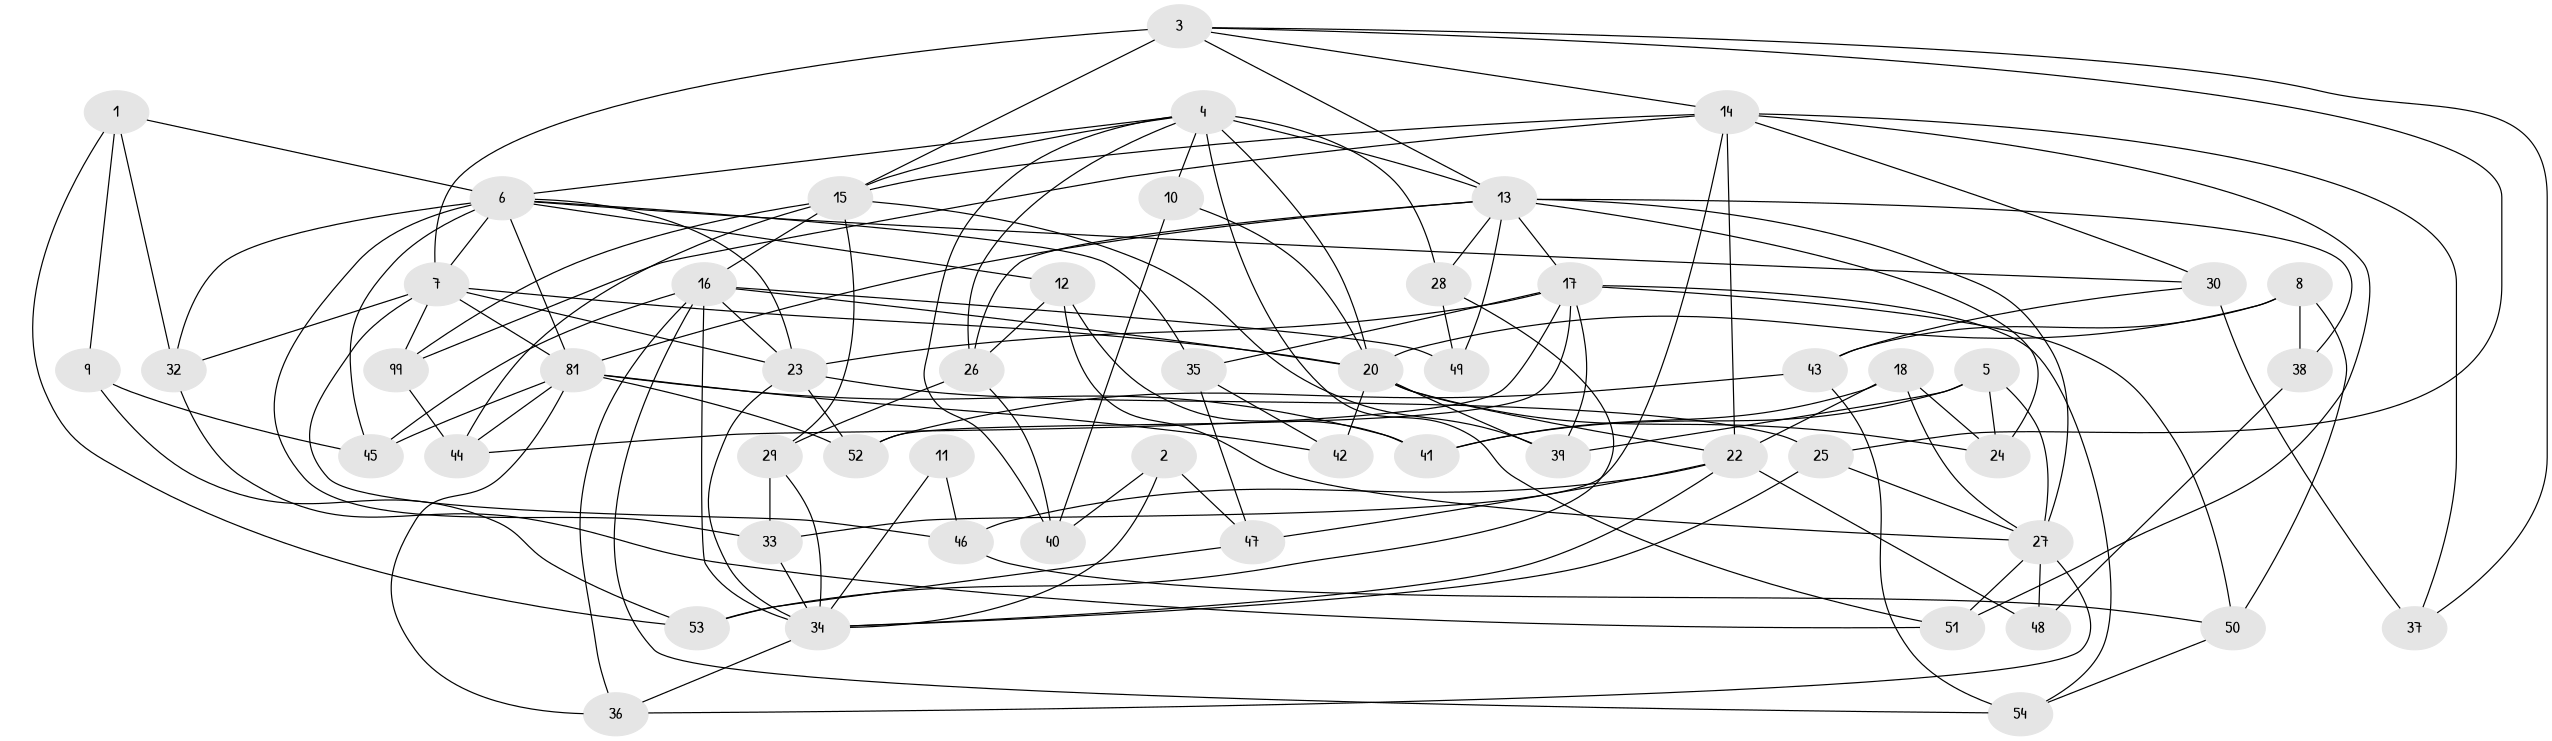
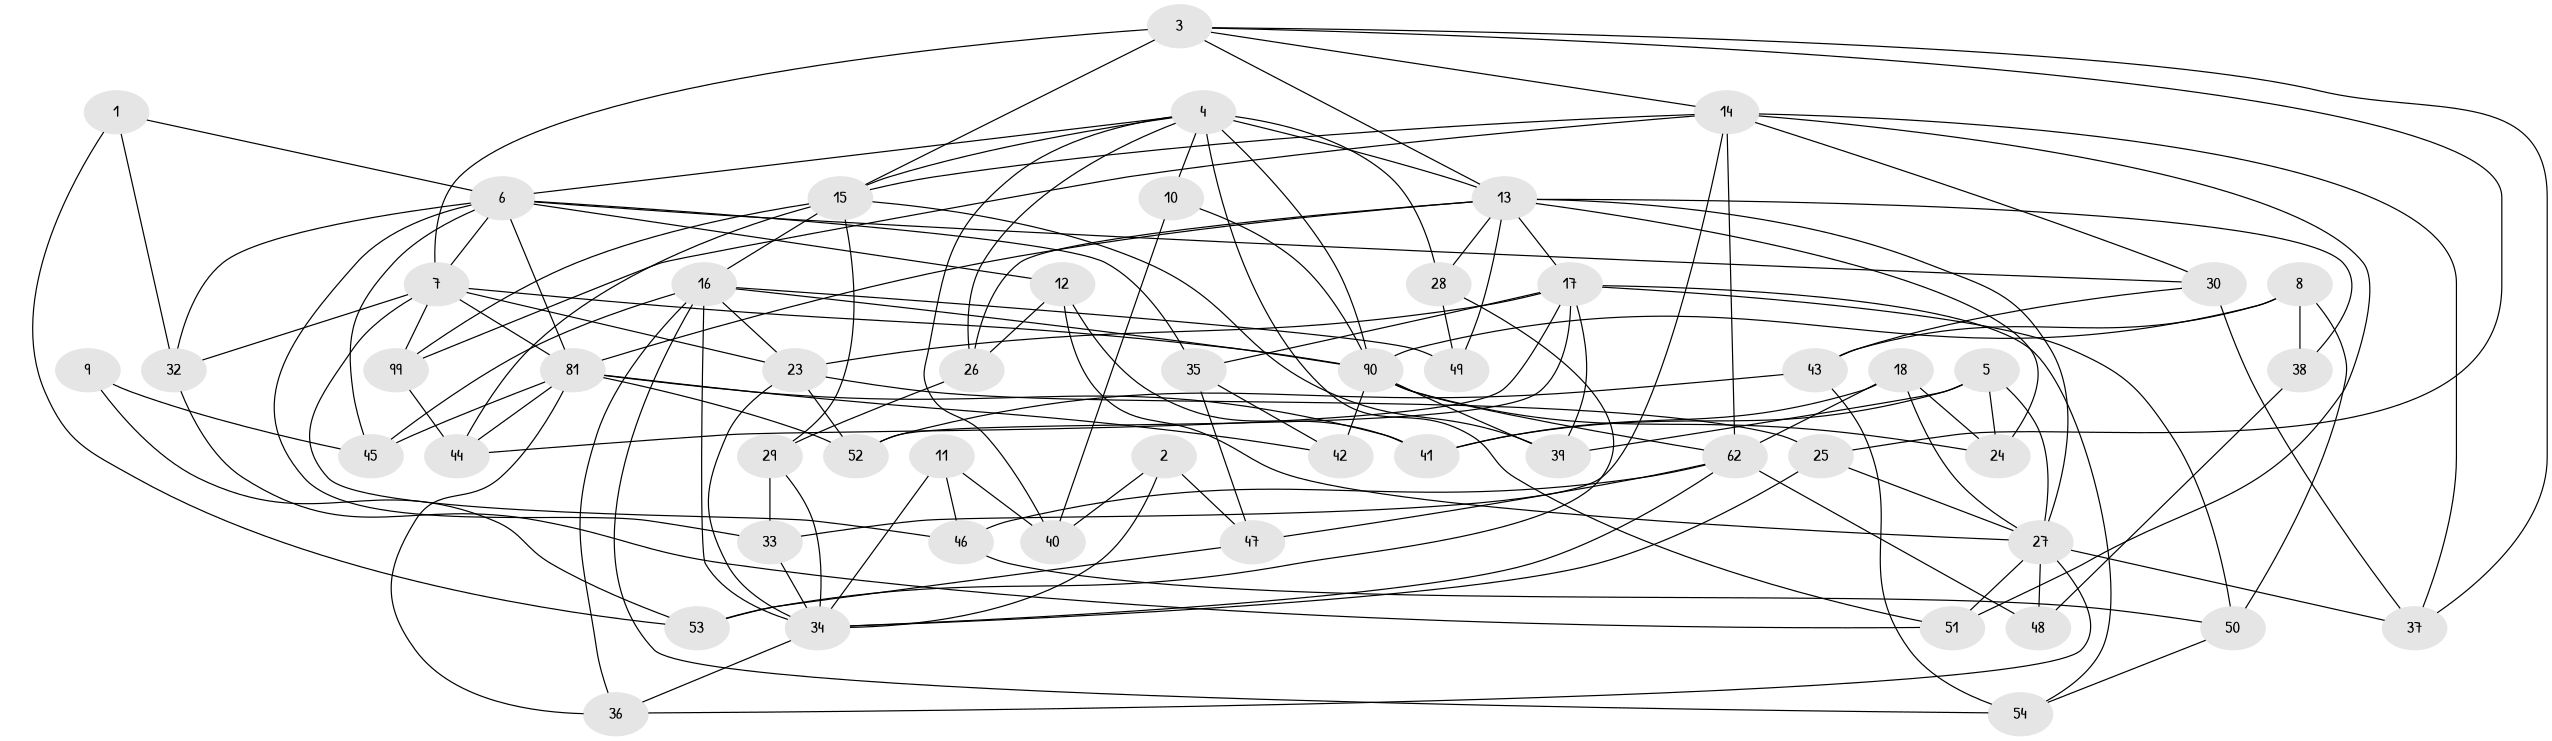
(102, 241) -> none
(754, 269) -> none
(1371, 370) -> (1371, 370)
(1031, 449) -> (998, 499)
(1735, 456) -> (1735, 456)
none -> (2236, 587)
